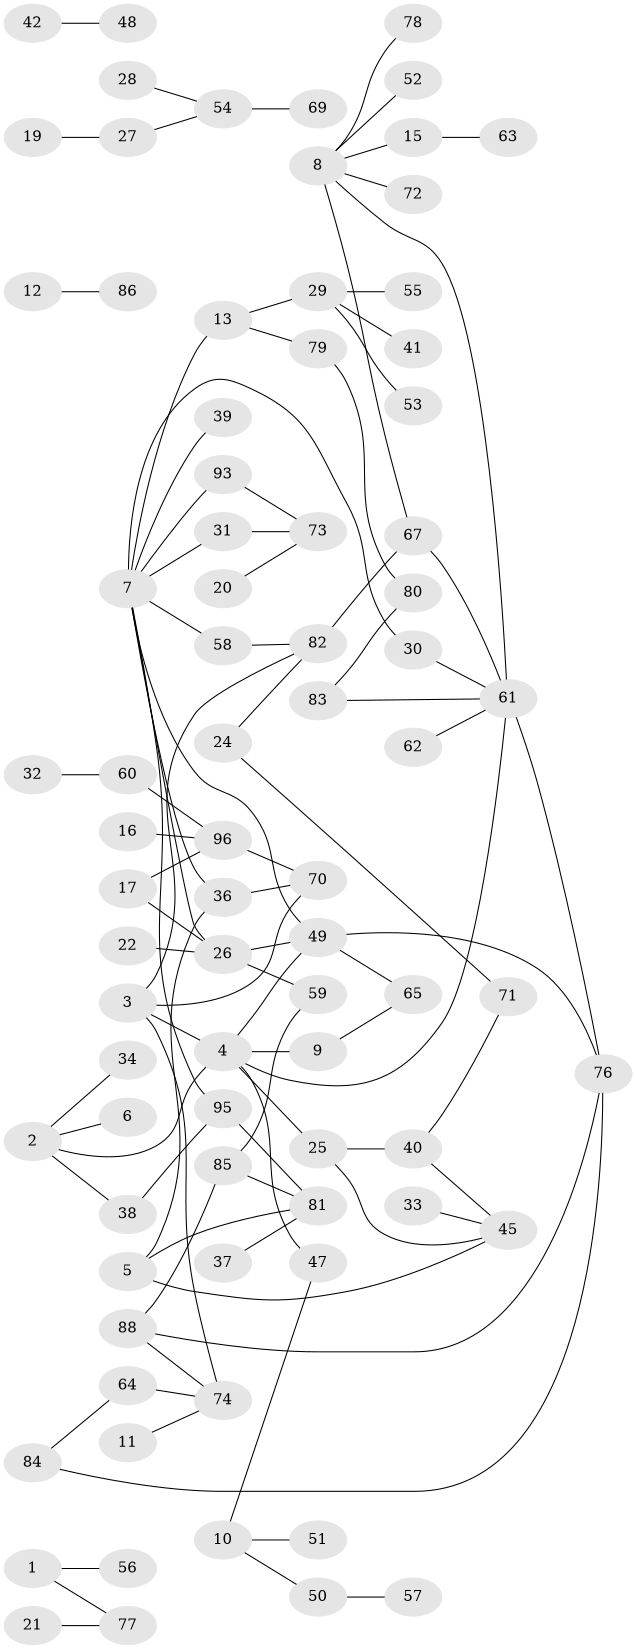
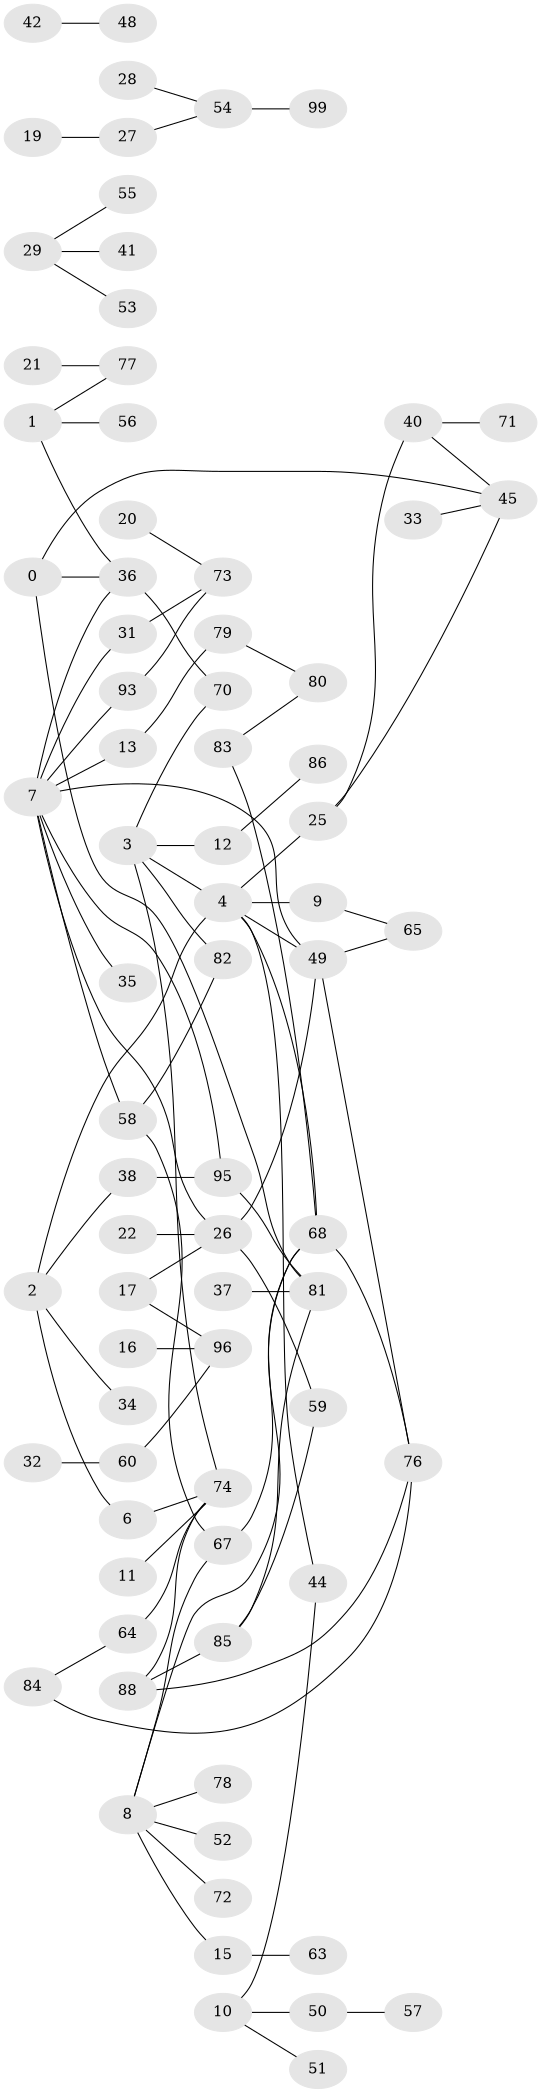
(318, 109) -> (318, 109)
(271, 306) -> none
(223, 417) -> (128, 983)
none -> (72, 504)
(364, 589) -> (175, 1333)
(413, 650) -> none
(508, 699) -> (318, 1235)
(223, 743) -> none
(413, 747) -> none
none -> (176, 846)
(265, 858) -> none
(318, 1263) -> (318, 1583)
(128, 1272) -> (33, 577)
none -> (176, 1504)
